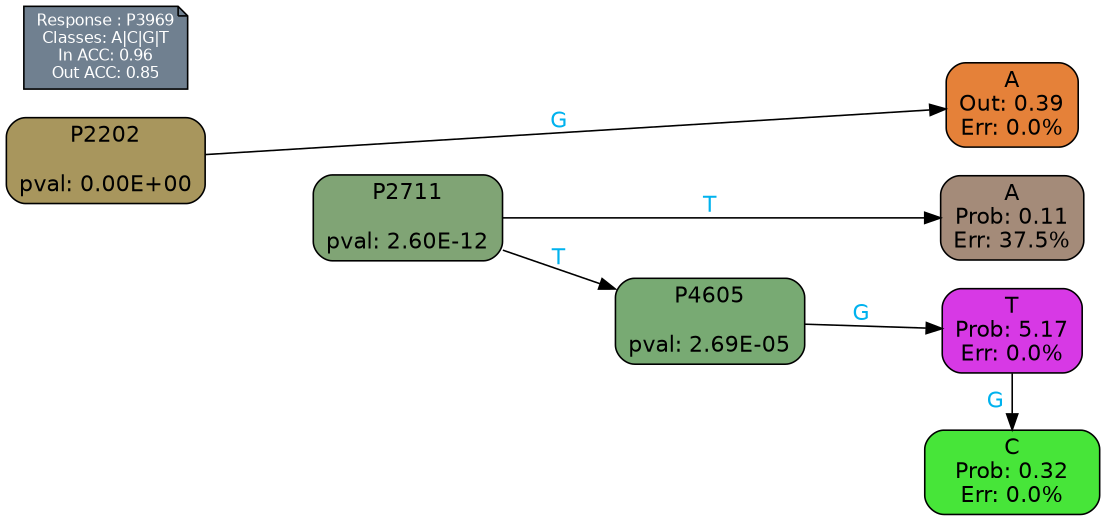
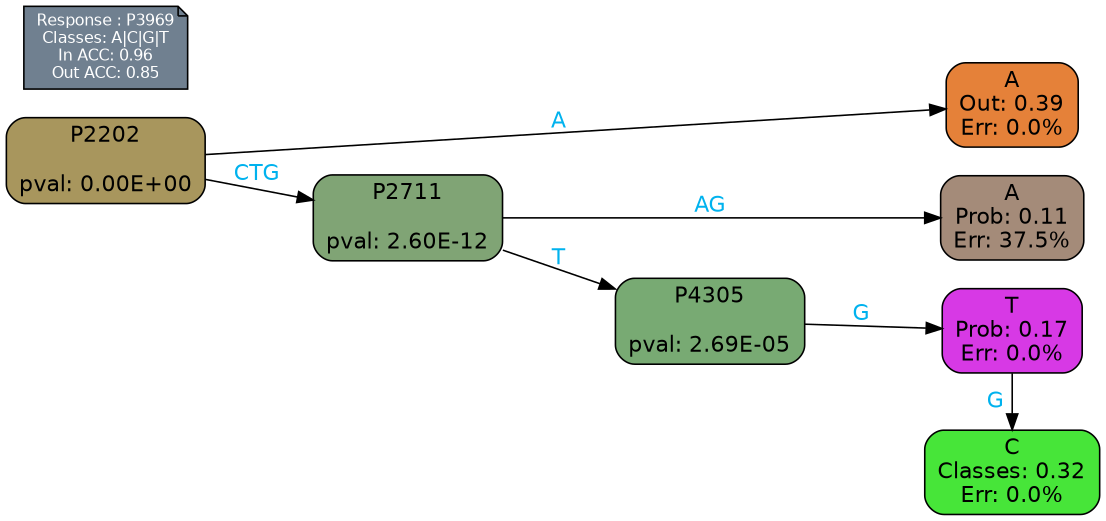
(559, 122) -> (559, 122)
none -> (251, 188)
(710, 206) -> (710, 206)
(710, 321) -> (710, 321)
(1012, 331) -> (1012, 331)
(1012, 472) -> (1012, 472)
